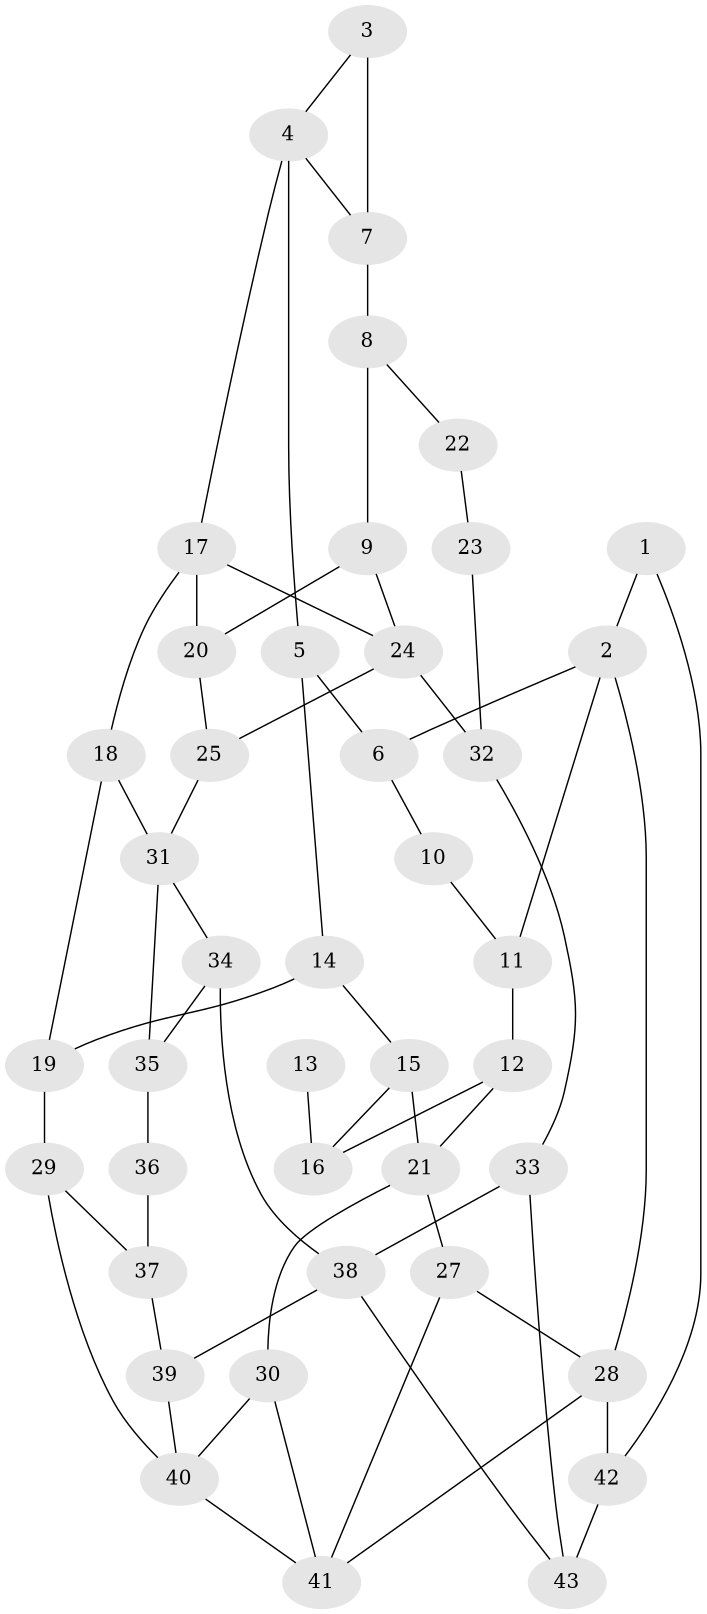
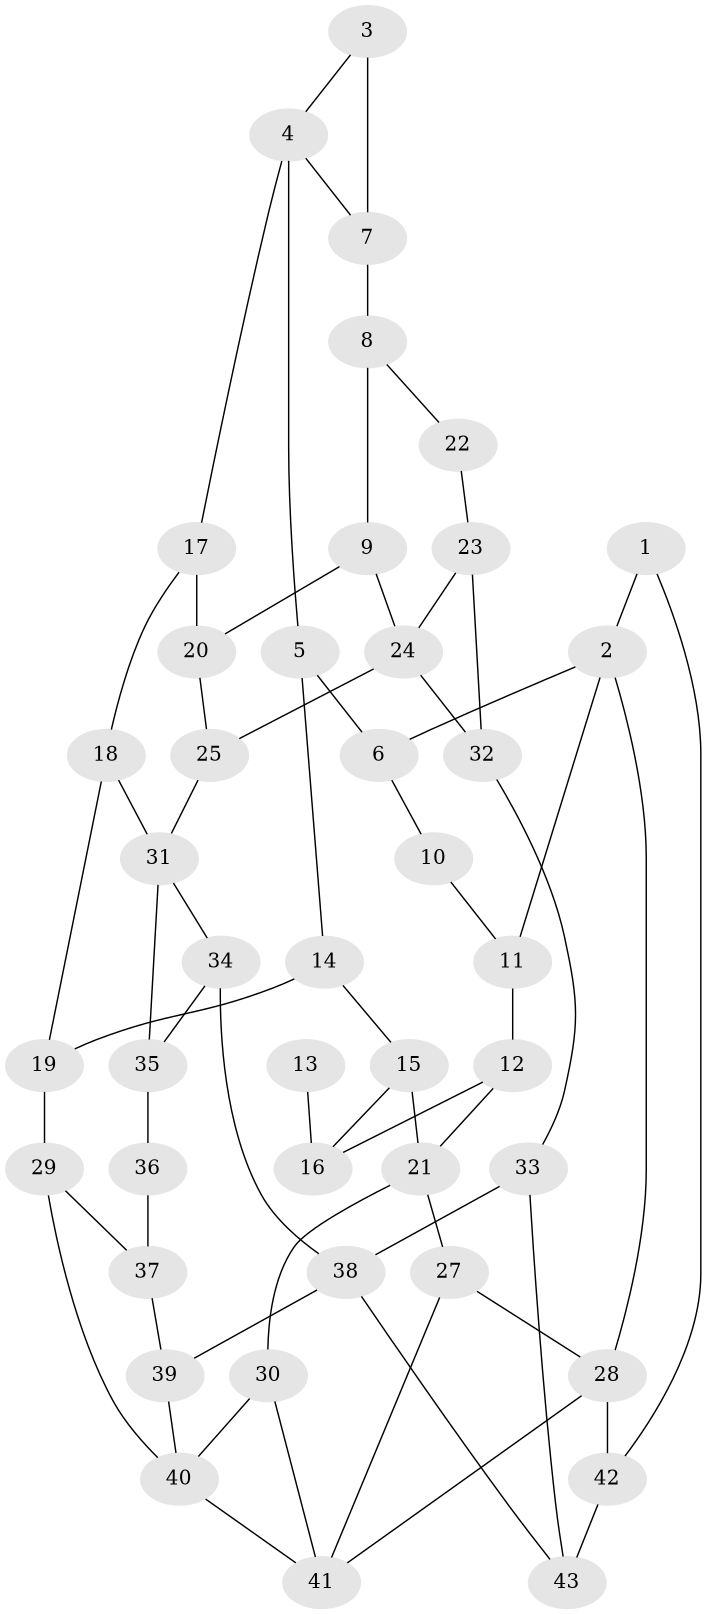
(307, 604) -> (437, 600)
